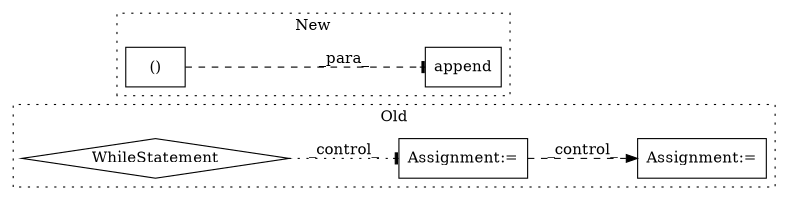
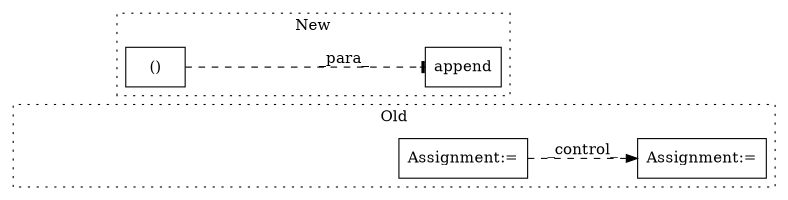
(155, 158) -> none
